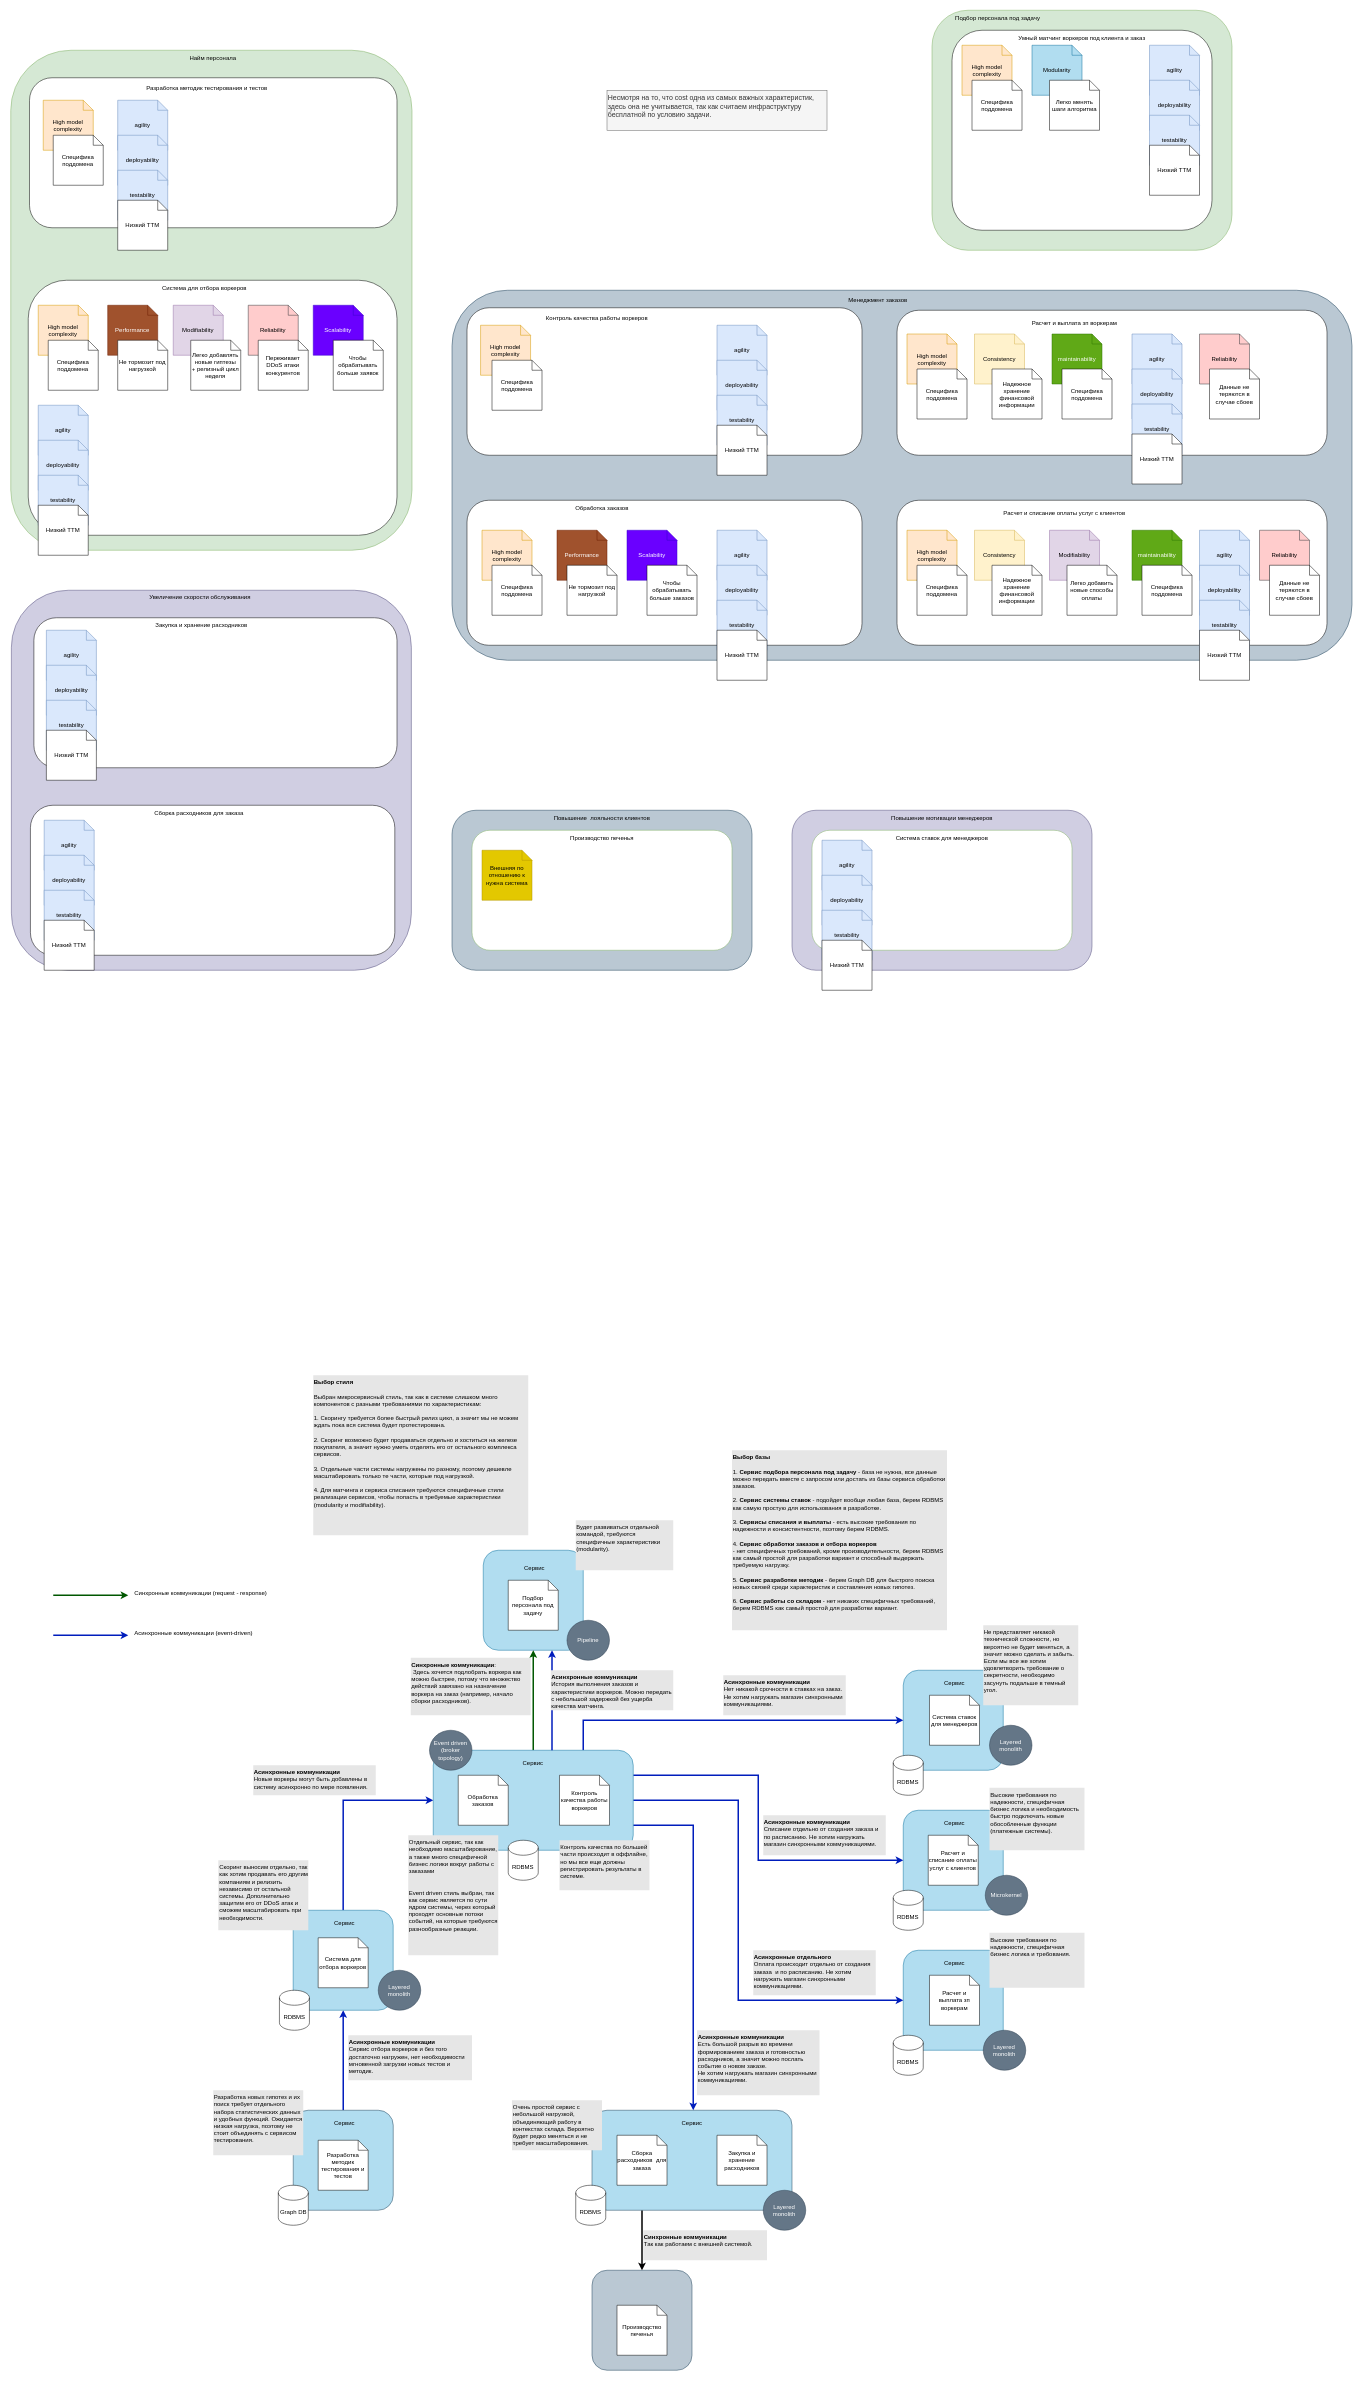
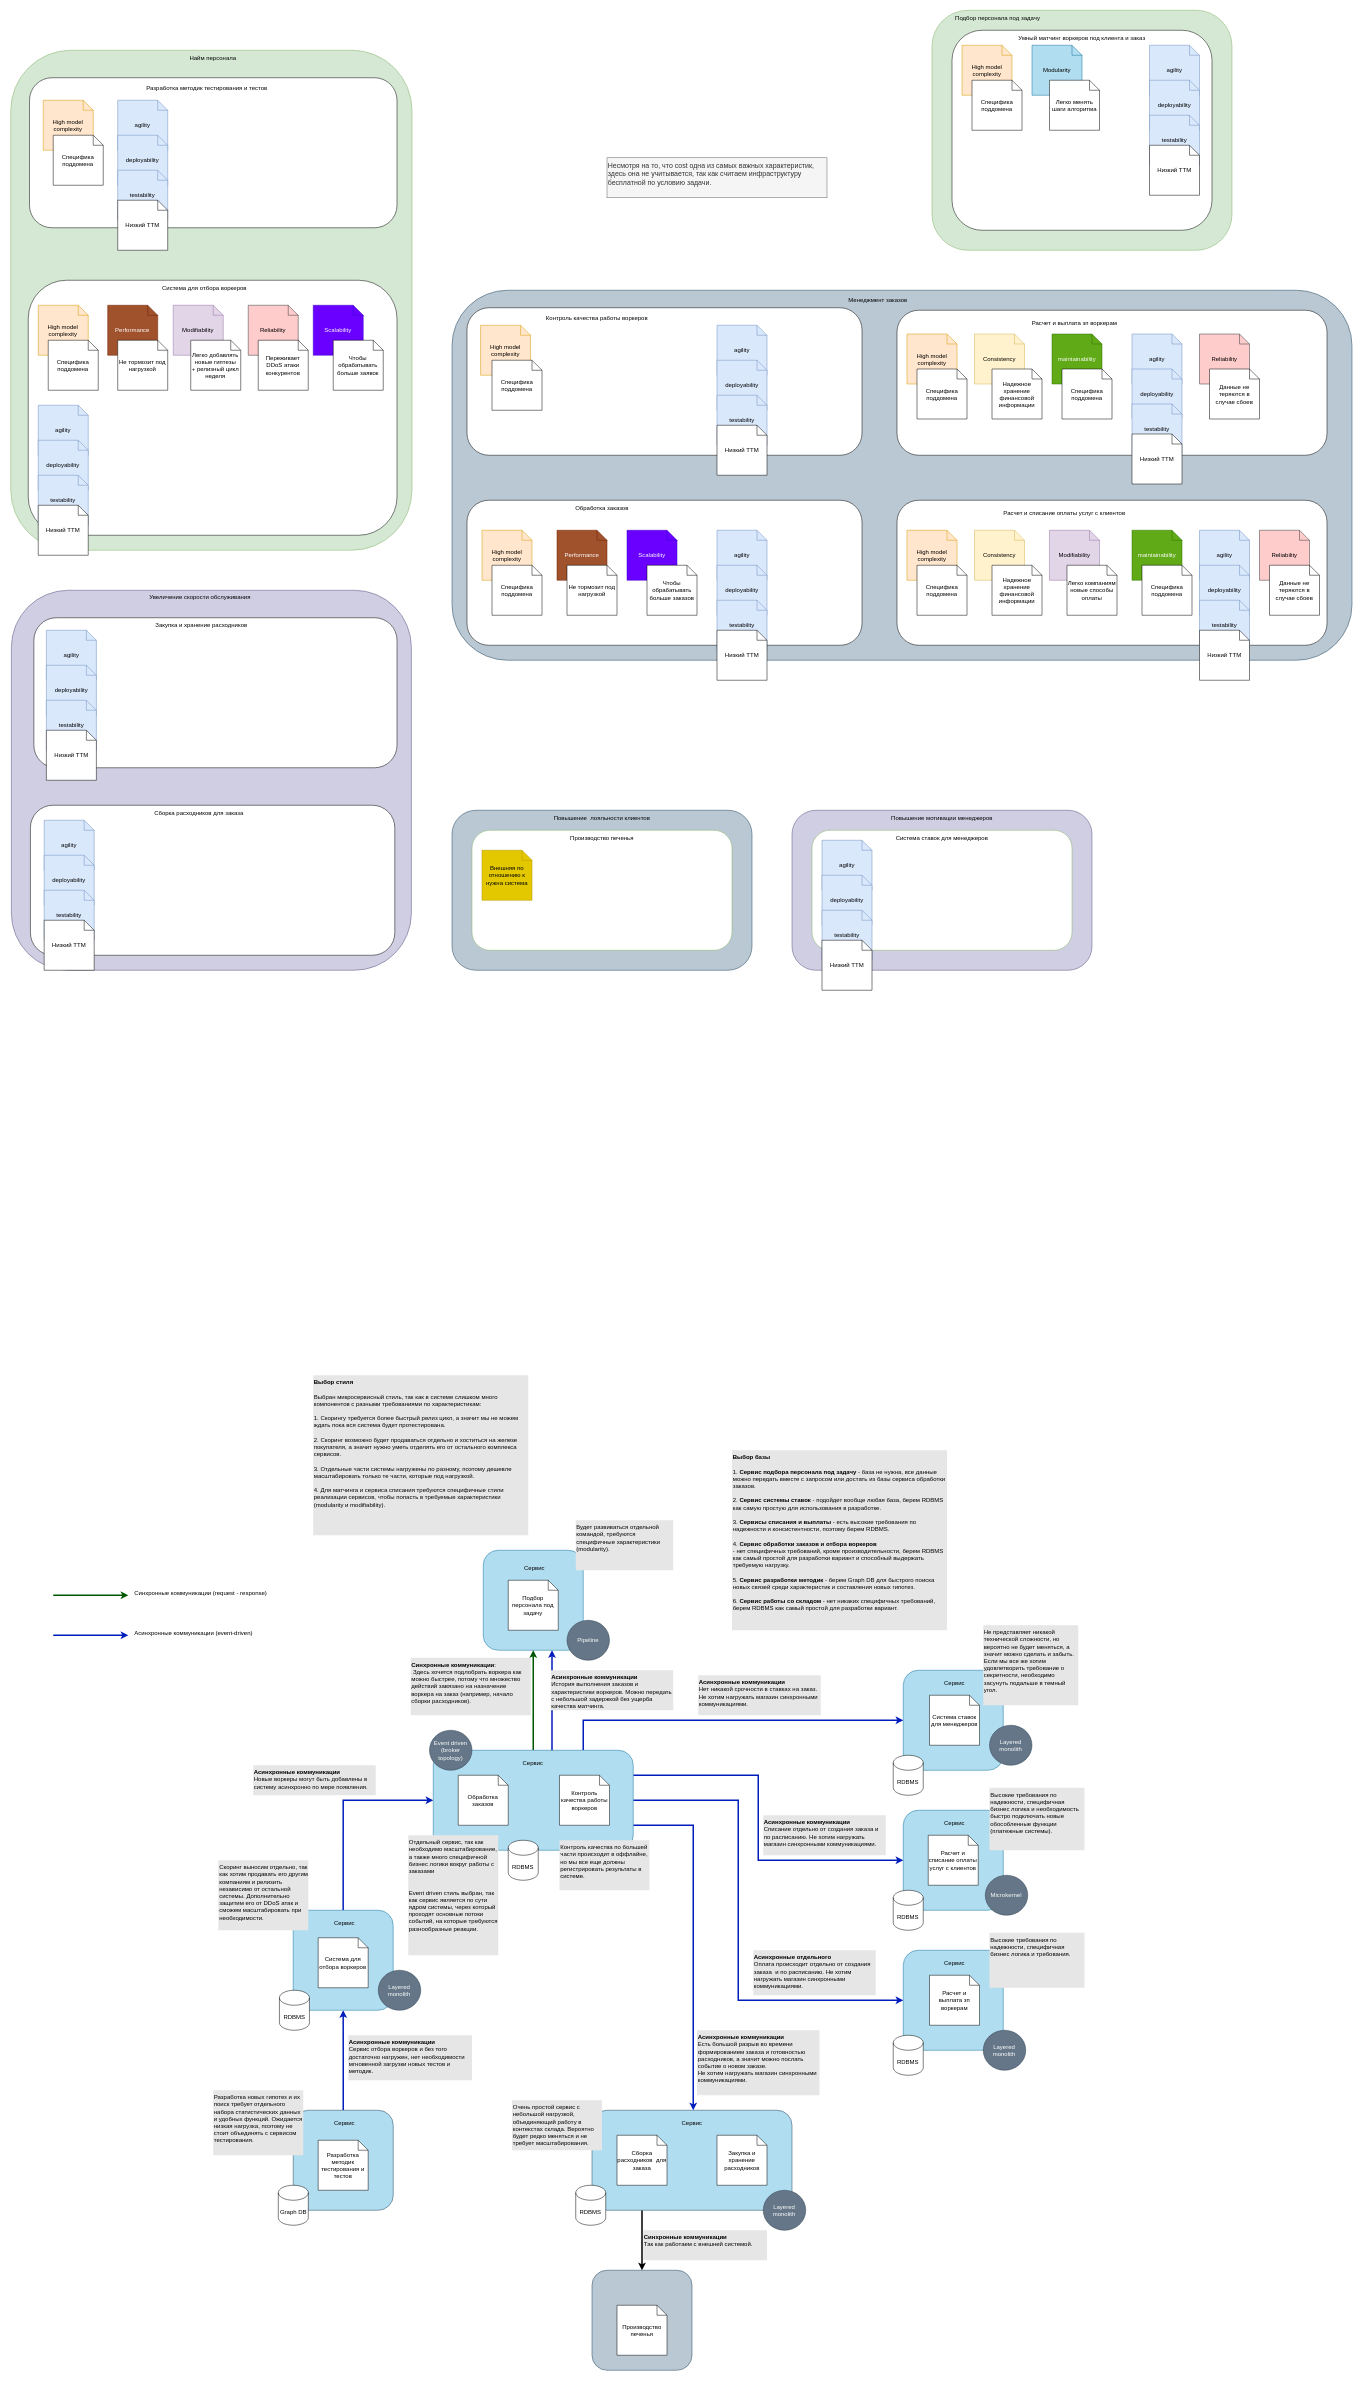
(717, 110) -> (717, 178)
(1092, 590) -> (1092, 590)
(784, 1695) -> (759, 1695)
